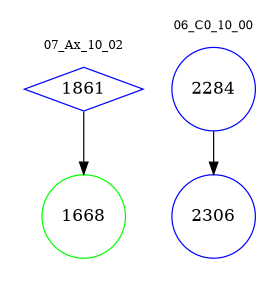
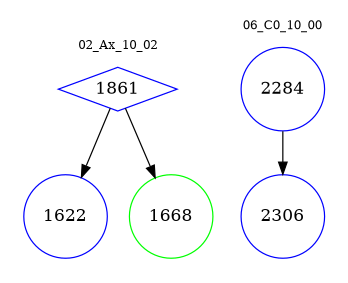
(84, 46) -> (118, 46)
none -> (66, 216)
